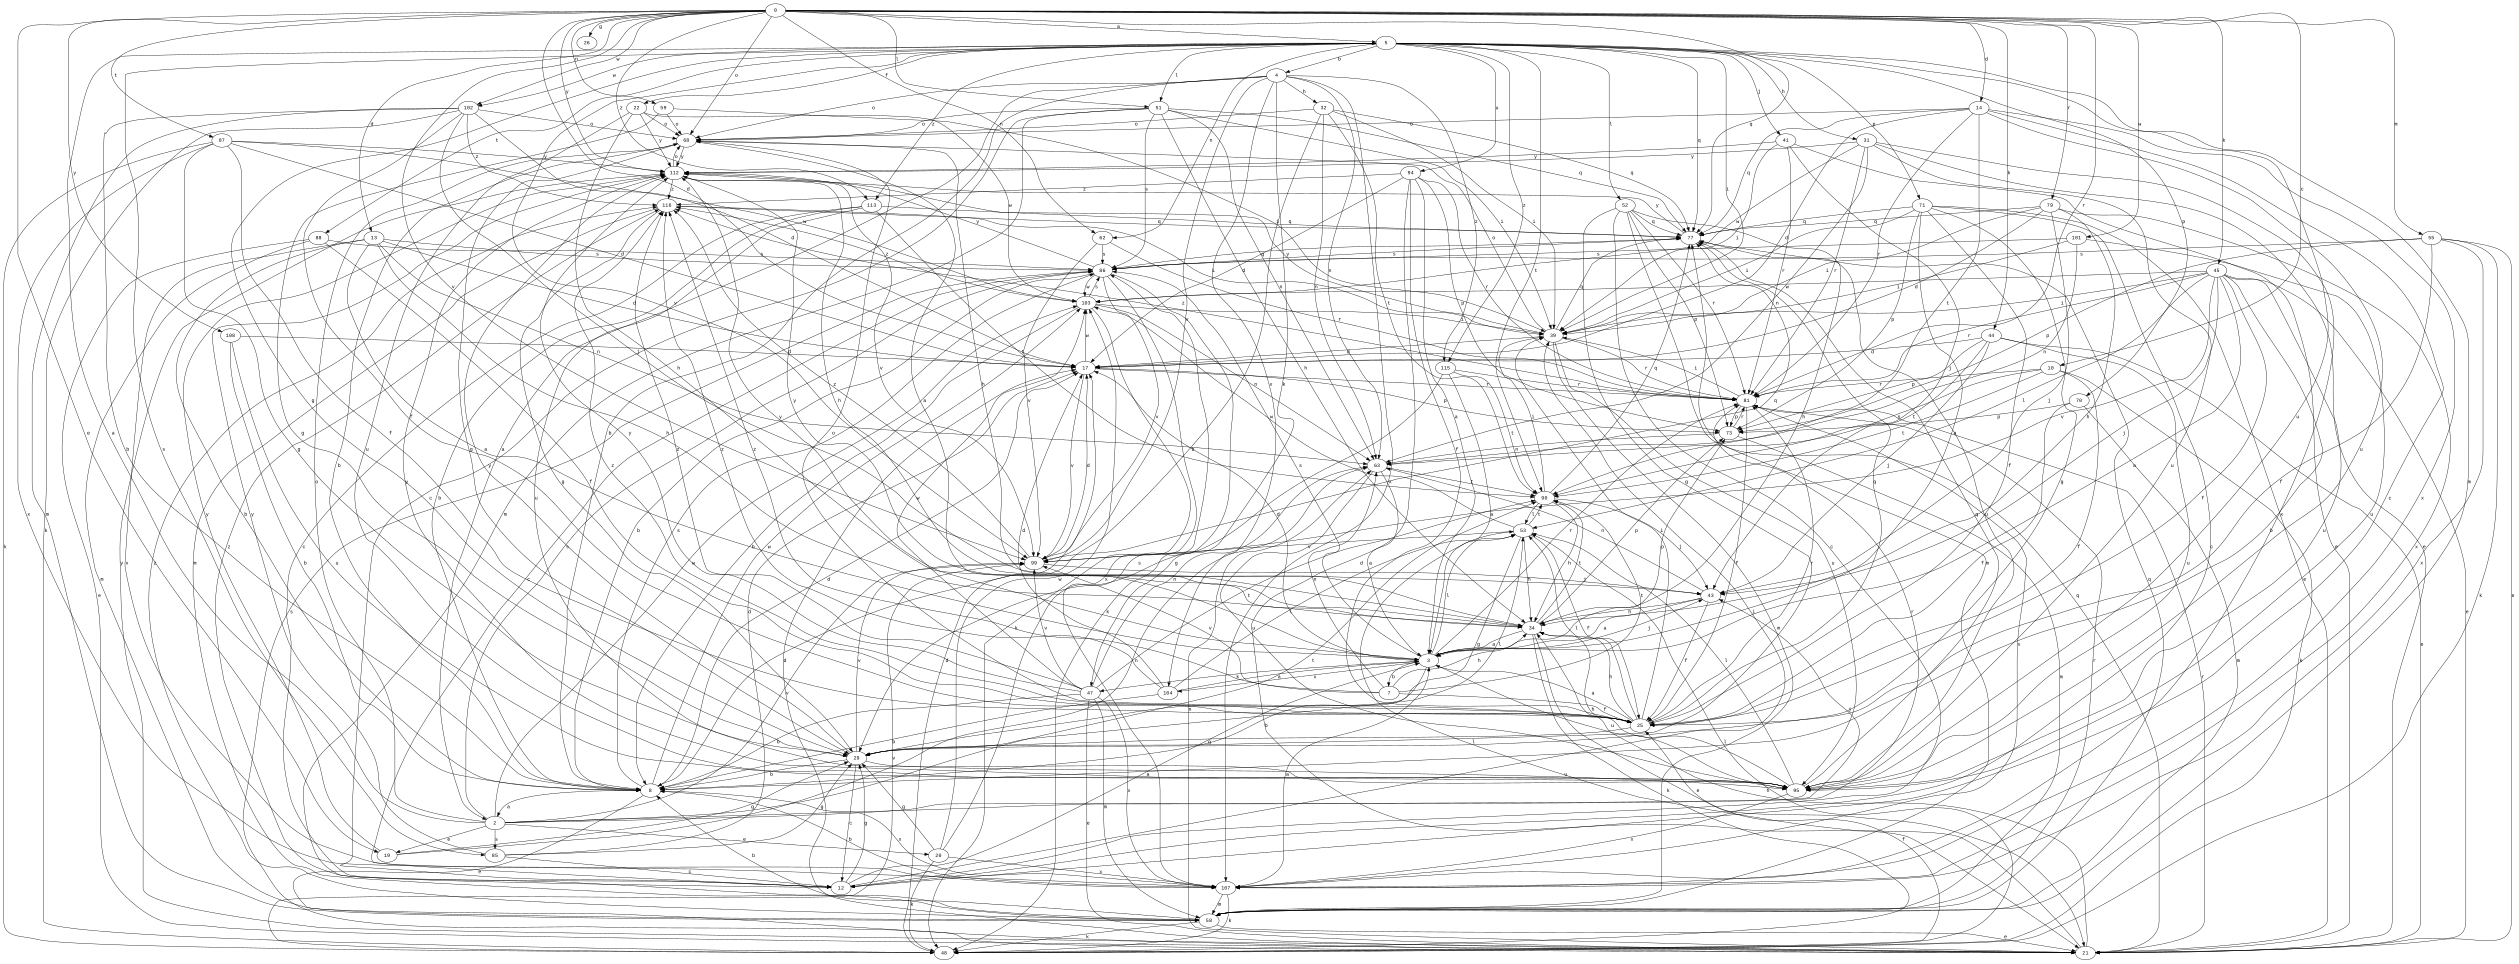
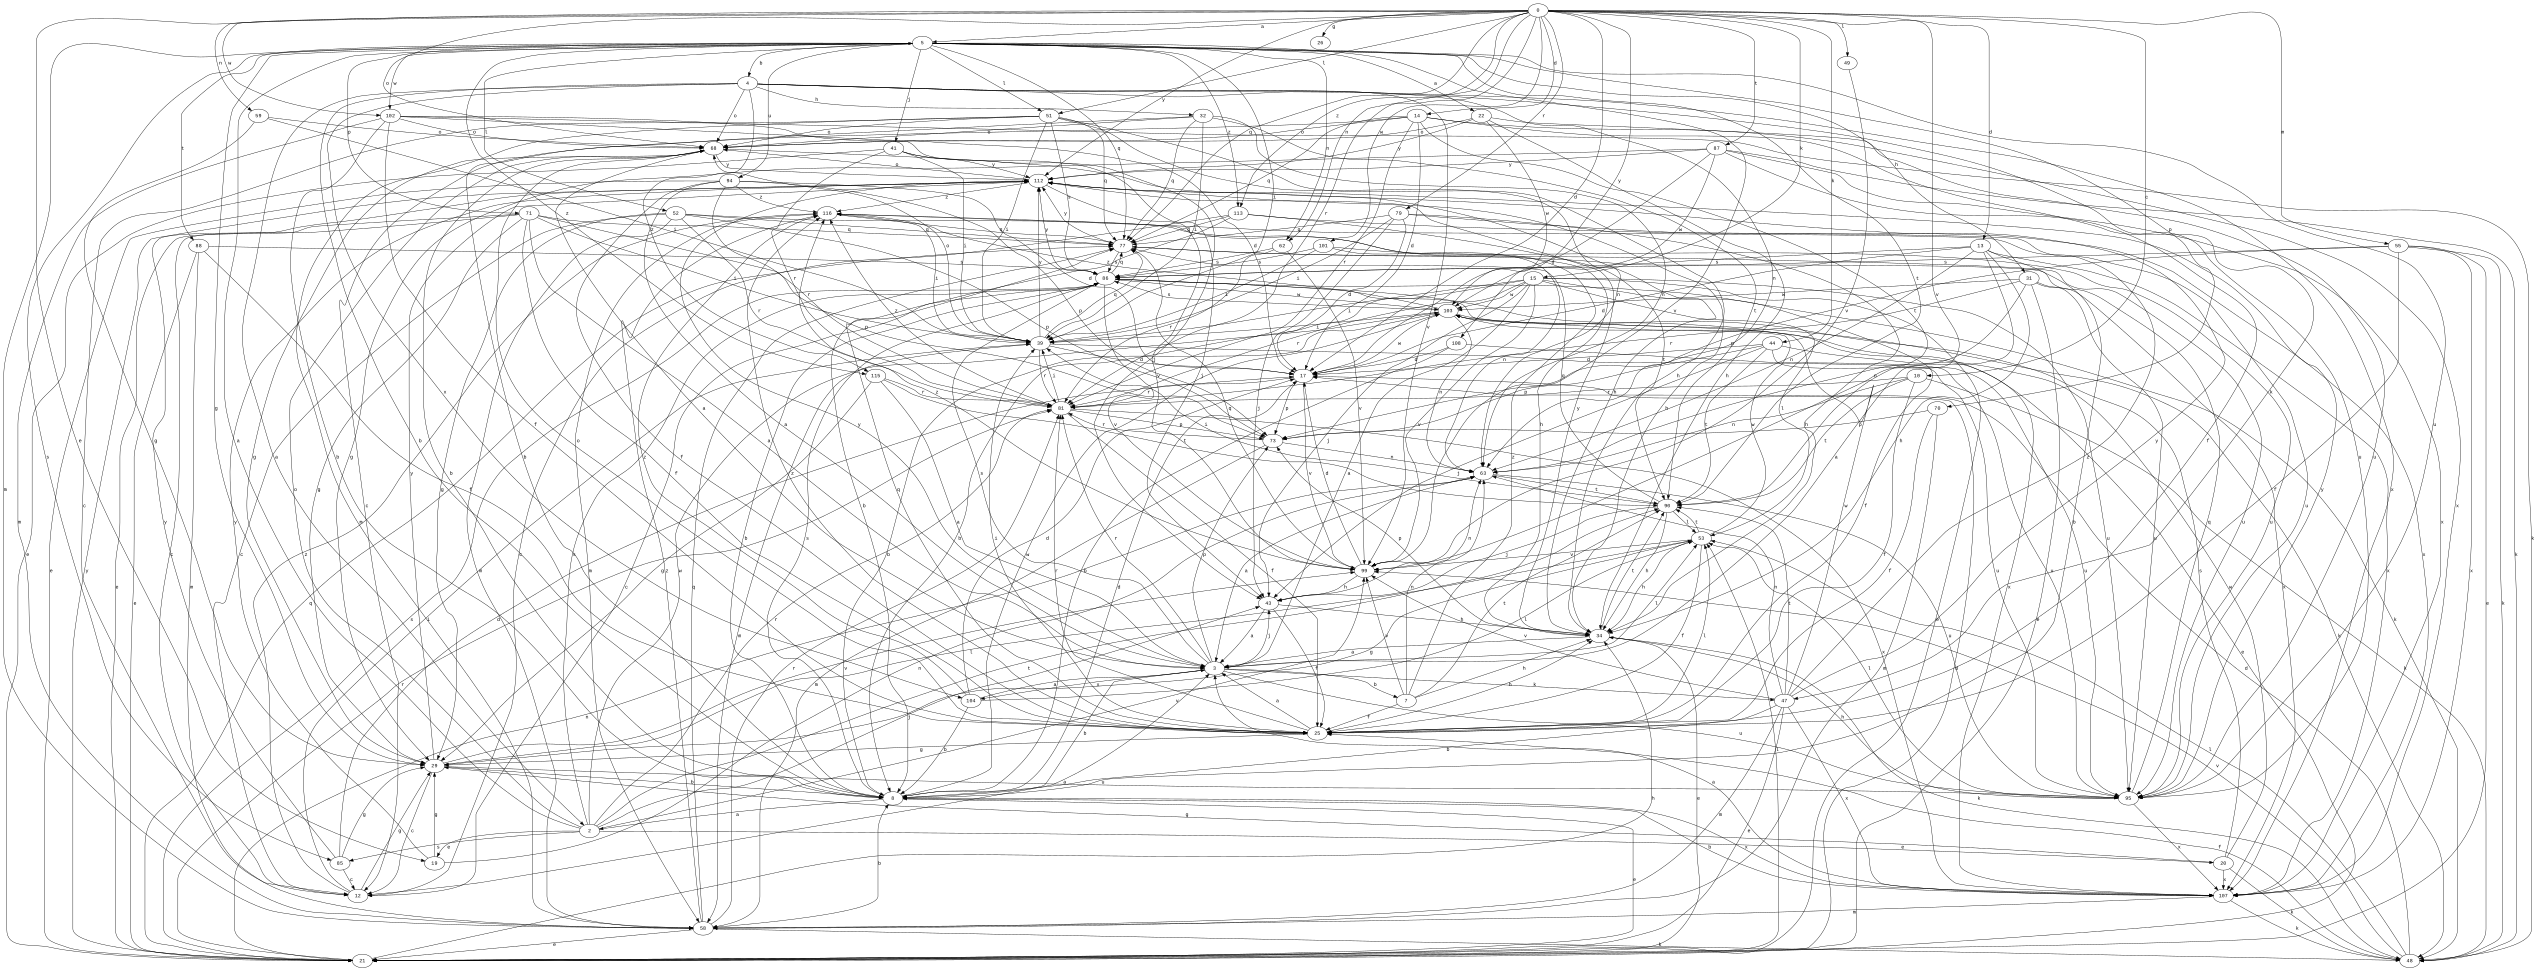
none -> (1847, 63)
(887, 75) -> (1436, 83)
(1273, 166) -> none
(538, 190) -> none
(2217, 270) -> (1533, 278)
(578, 503) -> none
(1279, 520) -> none
(1362, 563) -> (51, 571)
(1585, 579) -> (1346, 587)
